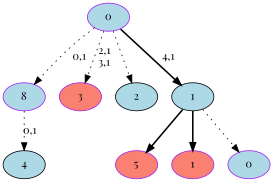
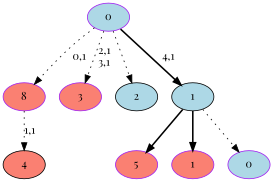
(24, 97) -> (24, 97)
(30, 131) -> (30, 131)
(24, 165) -> (24, 165)
